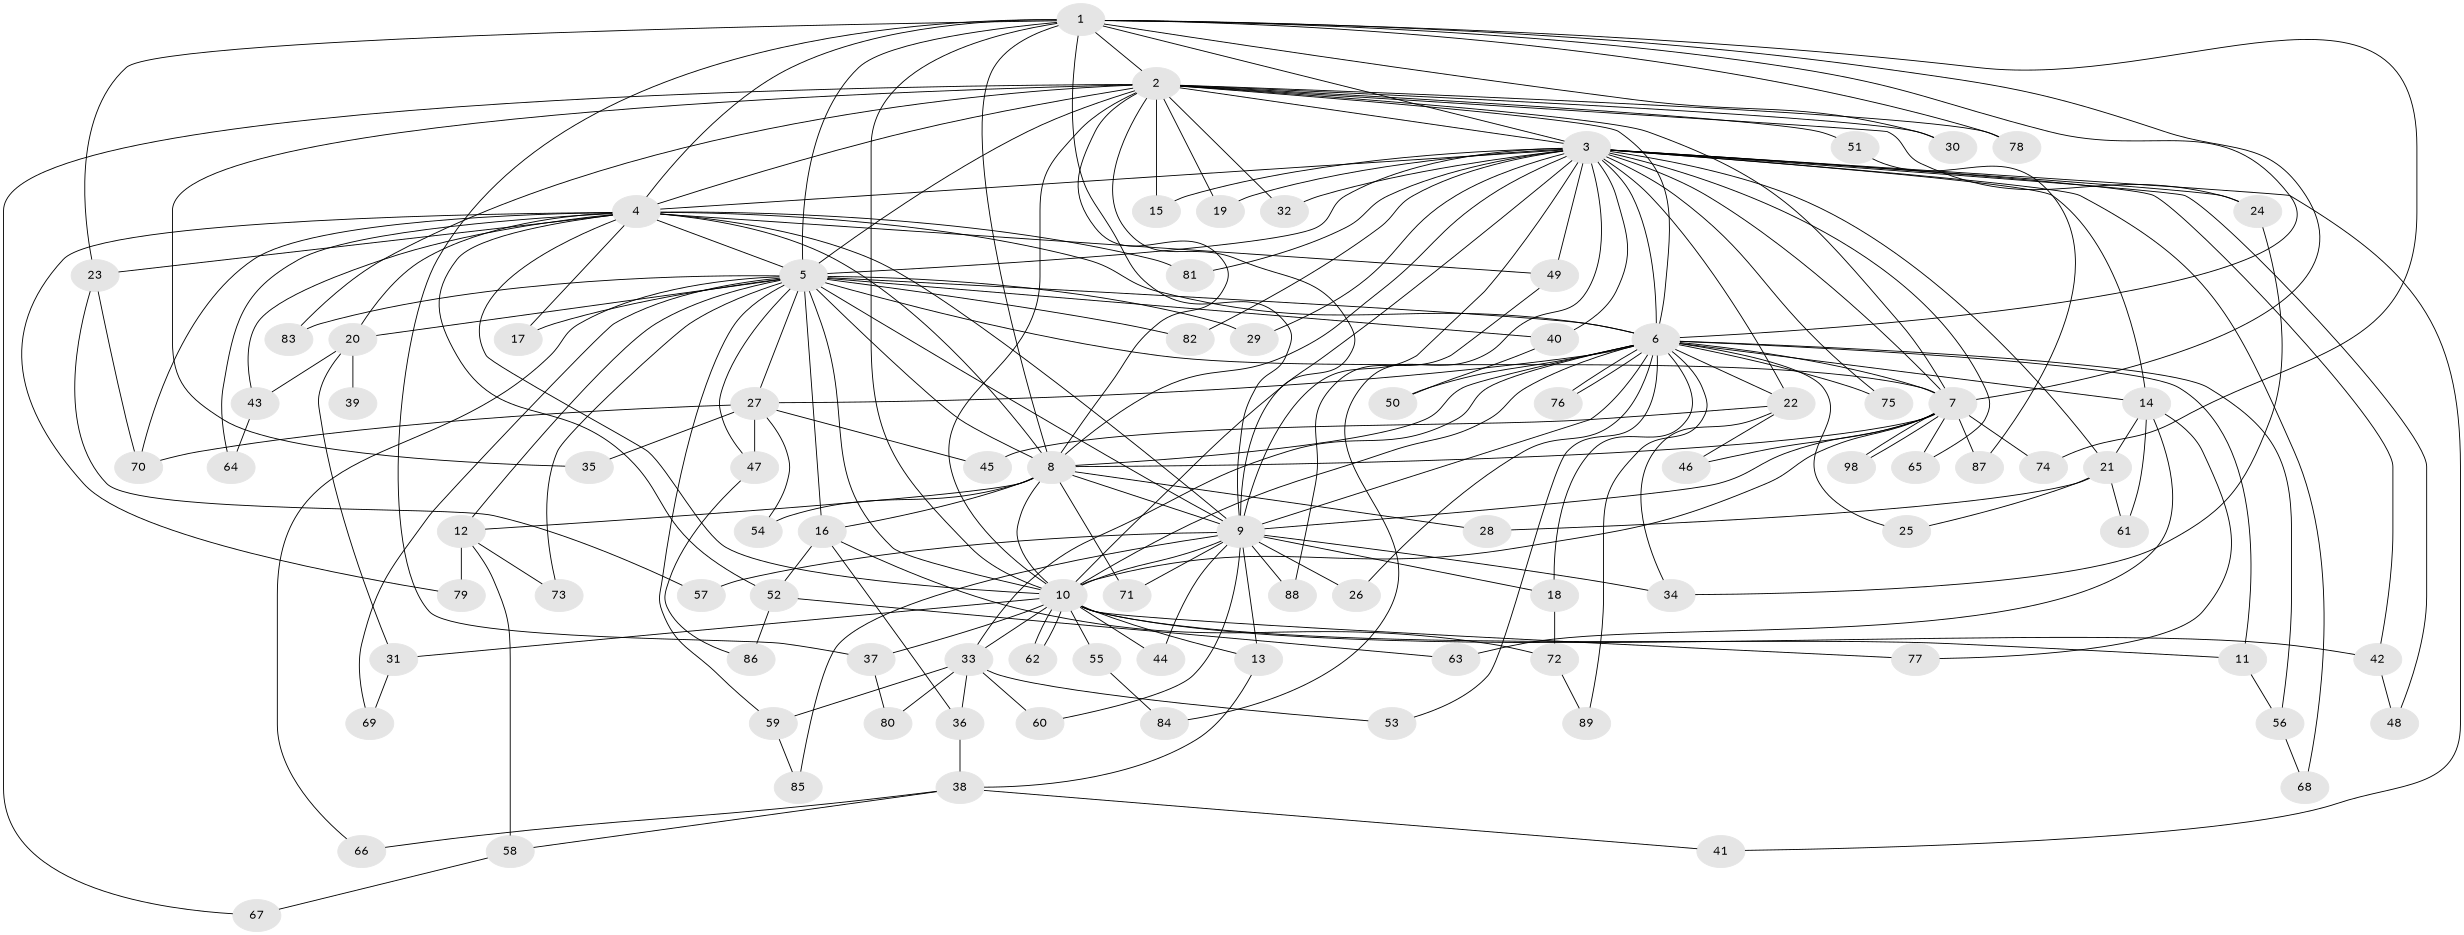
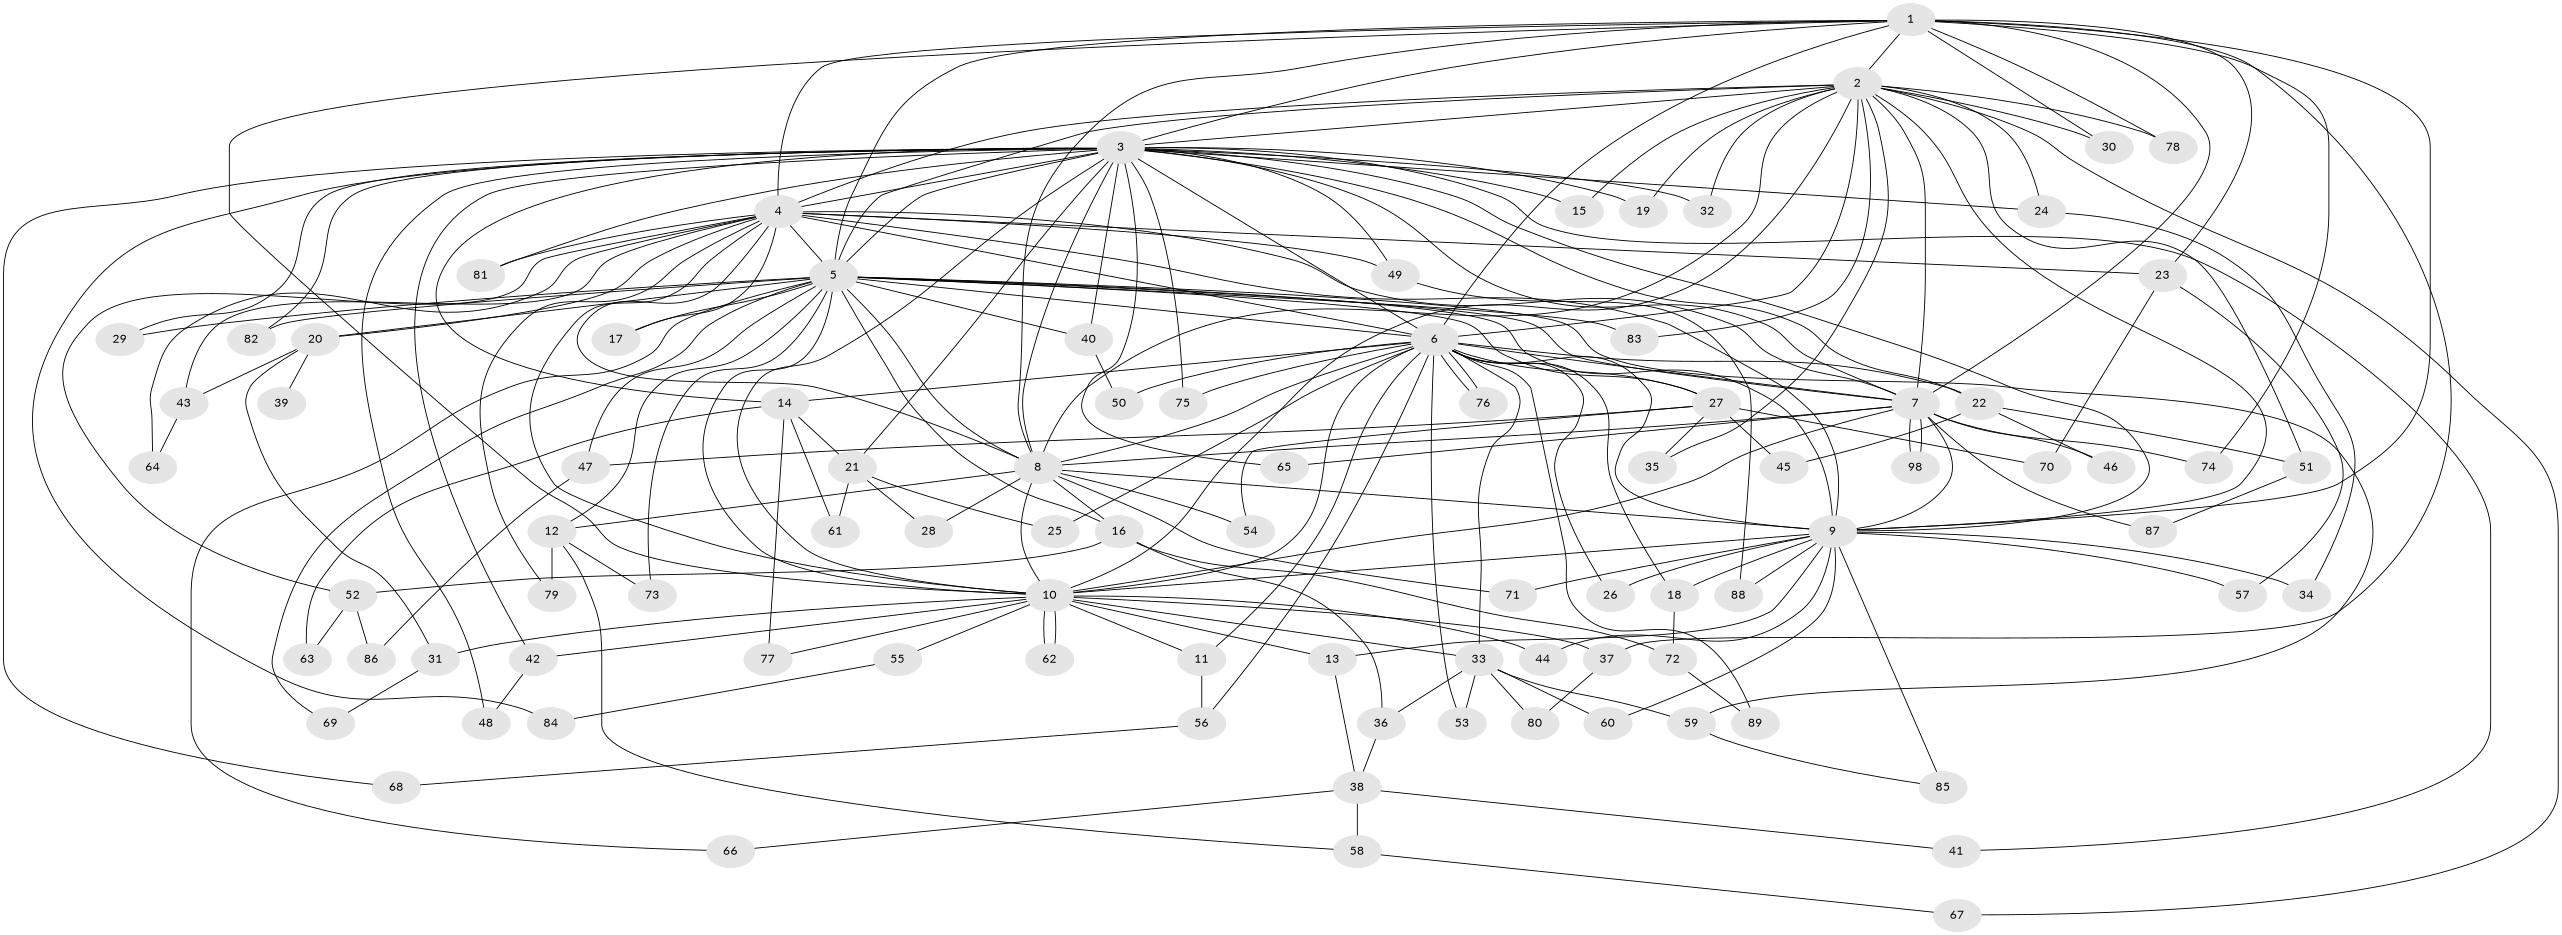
(318, 237) -> (1278, 257)
(1649, 461) -> (2144, 433)
